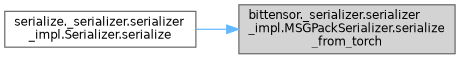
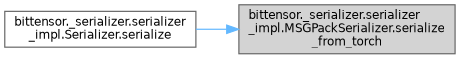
(100, 29) -> (100, 29)
